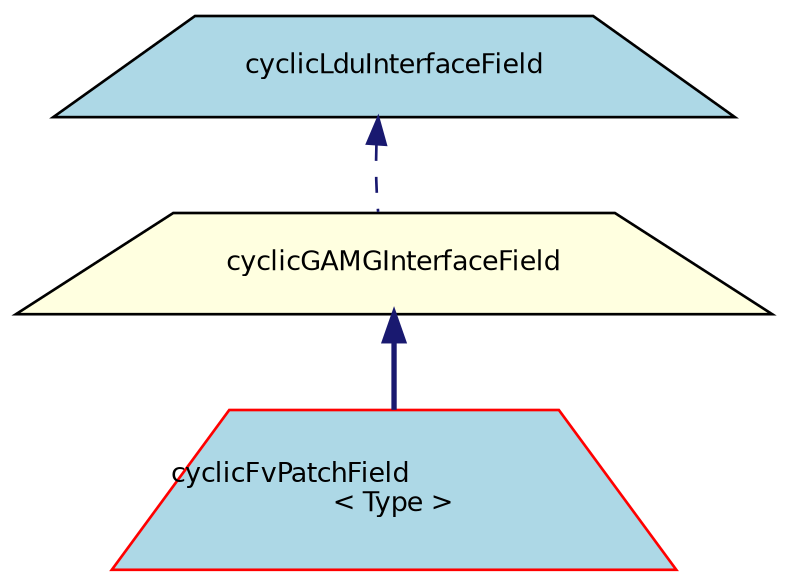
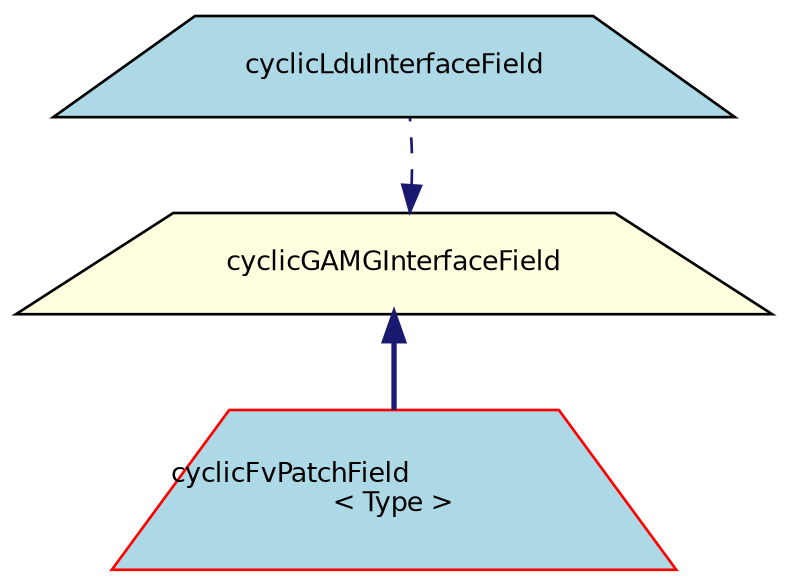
(376, 178) -> (412, 151)
